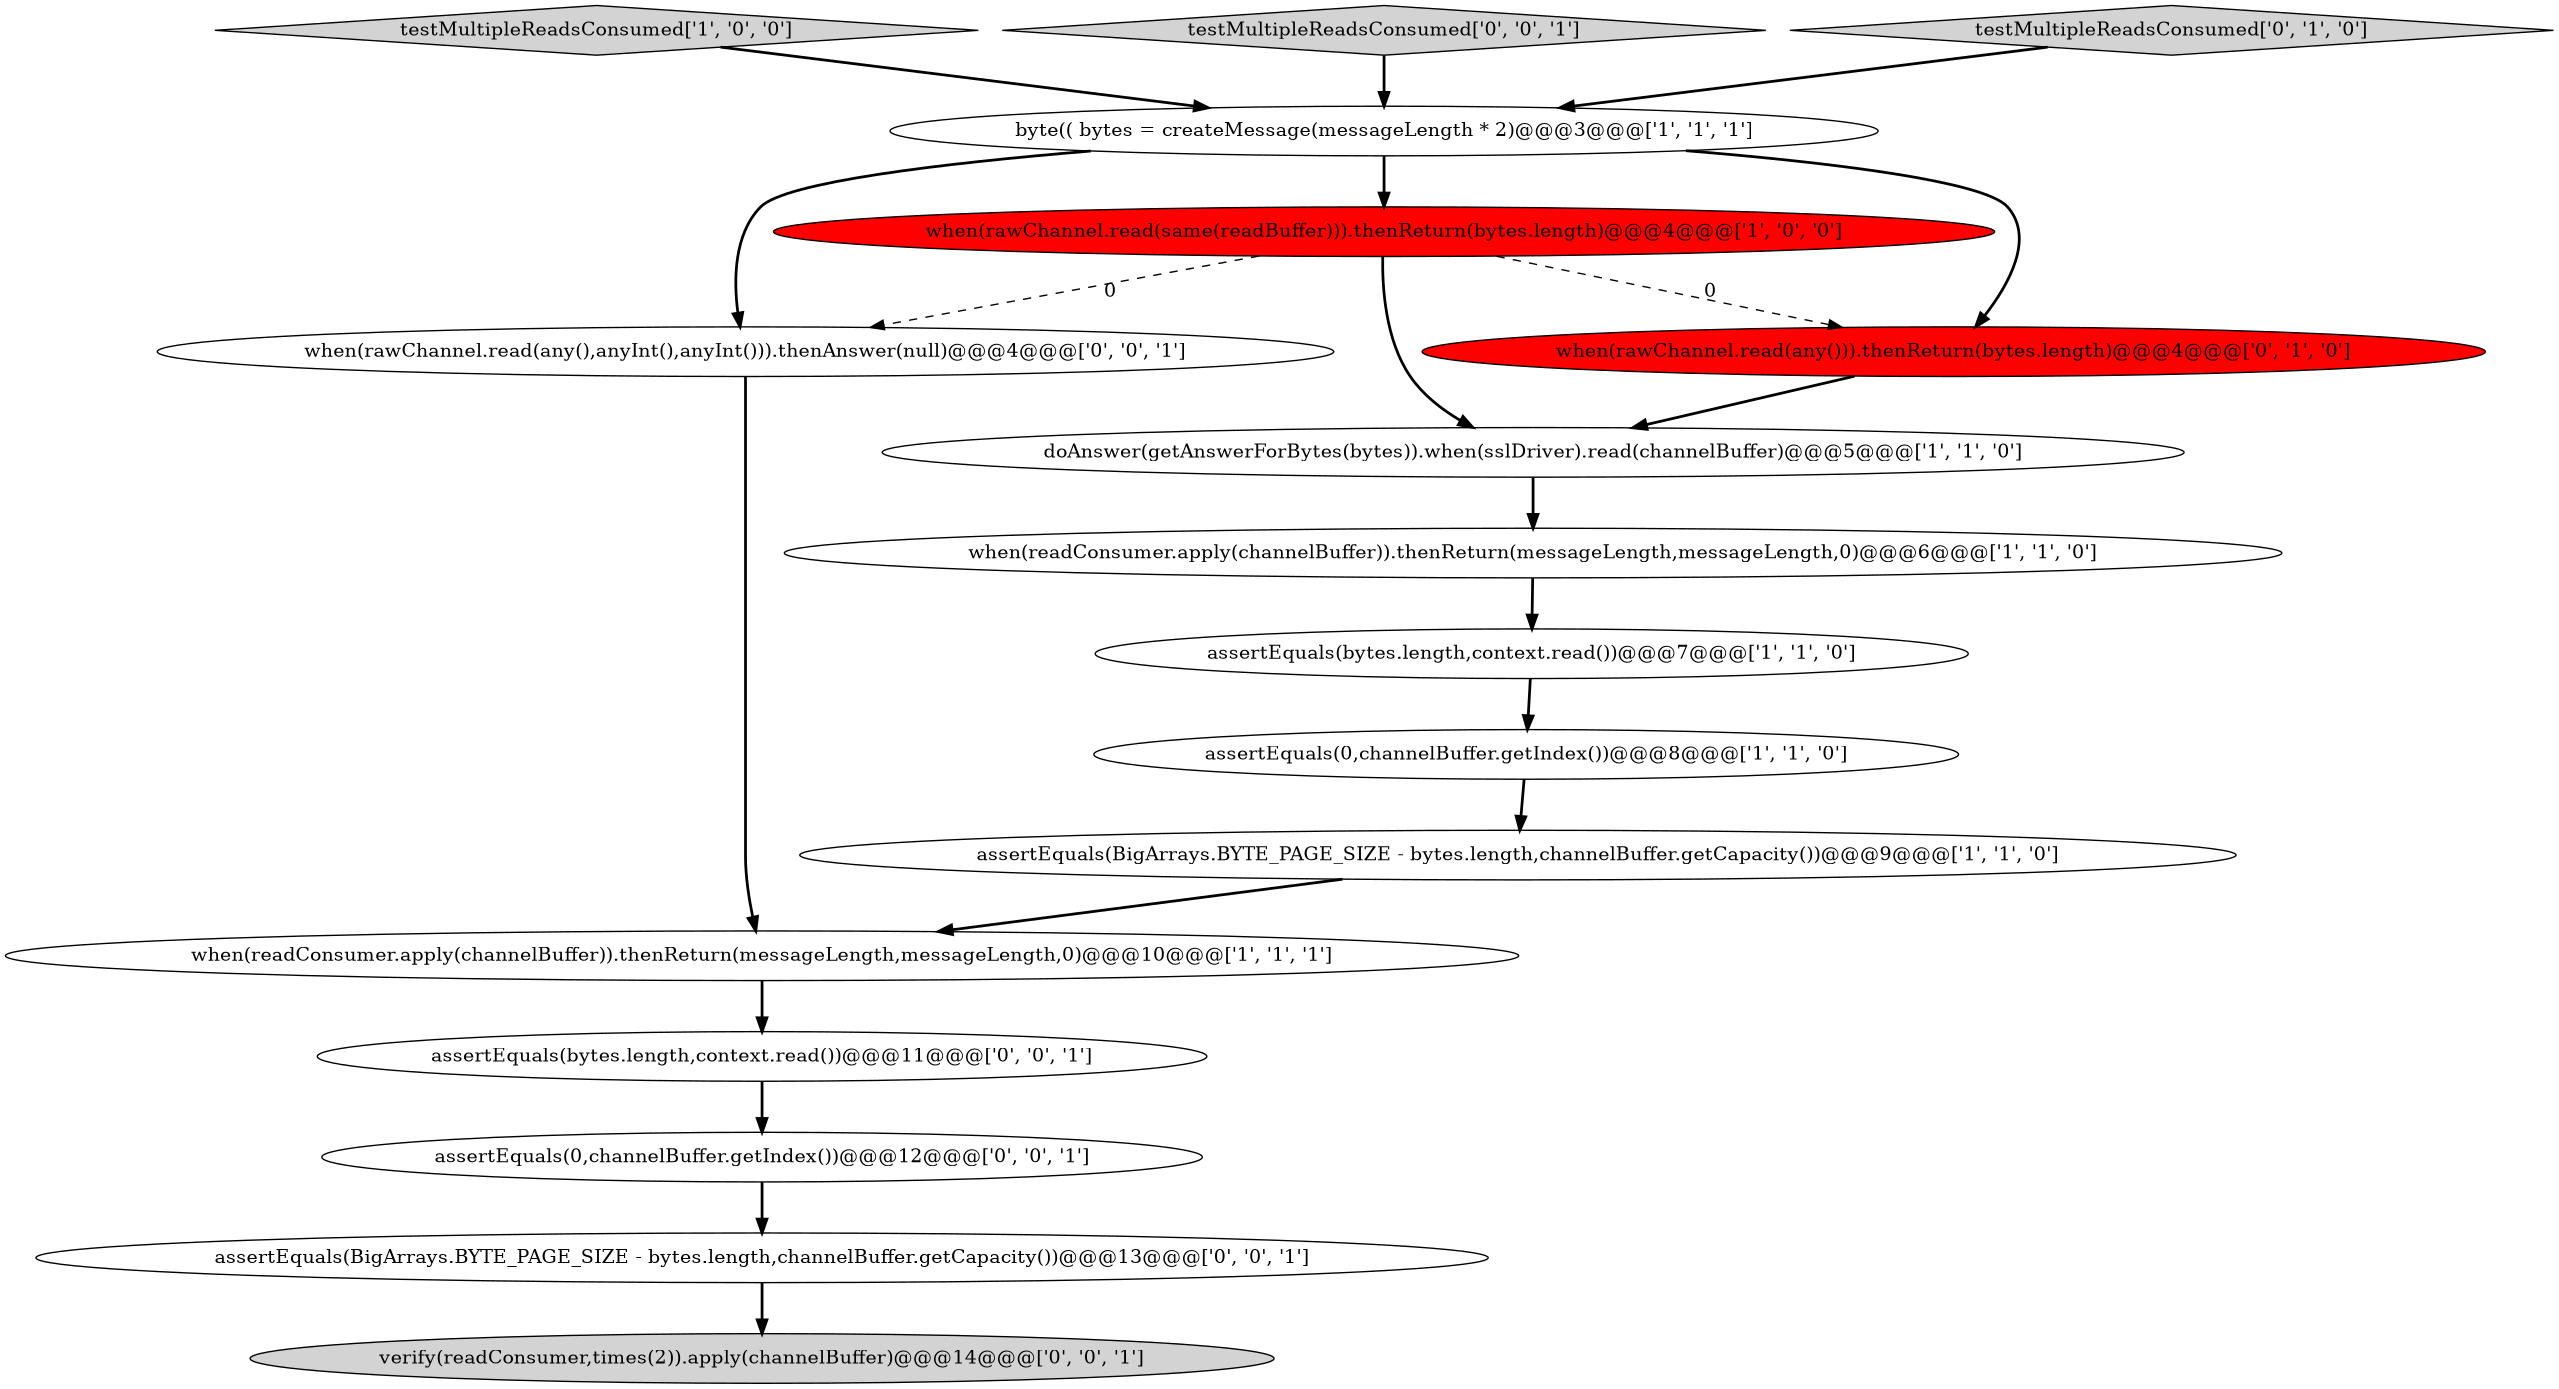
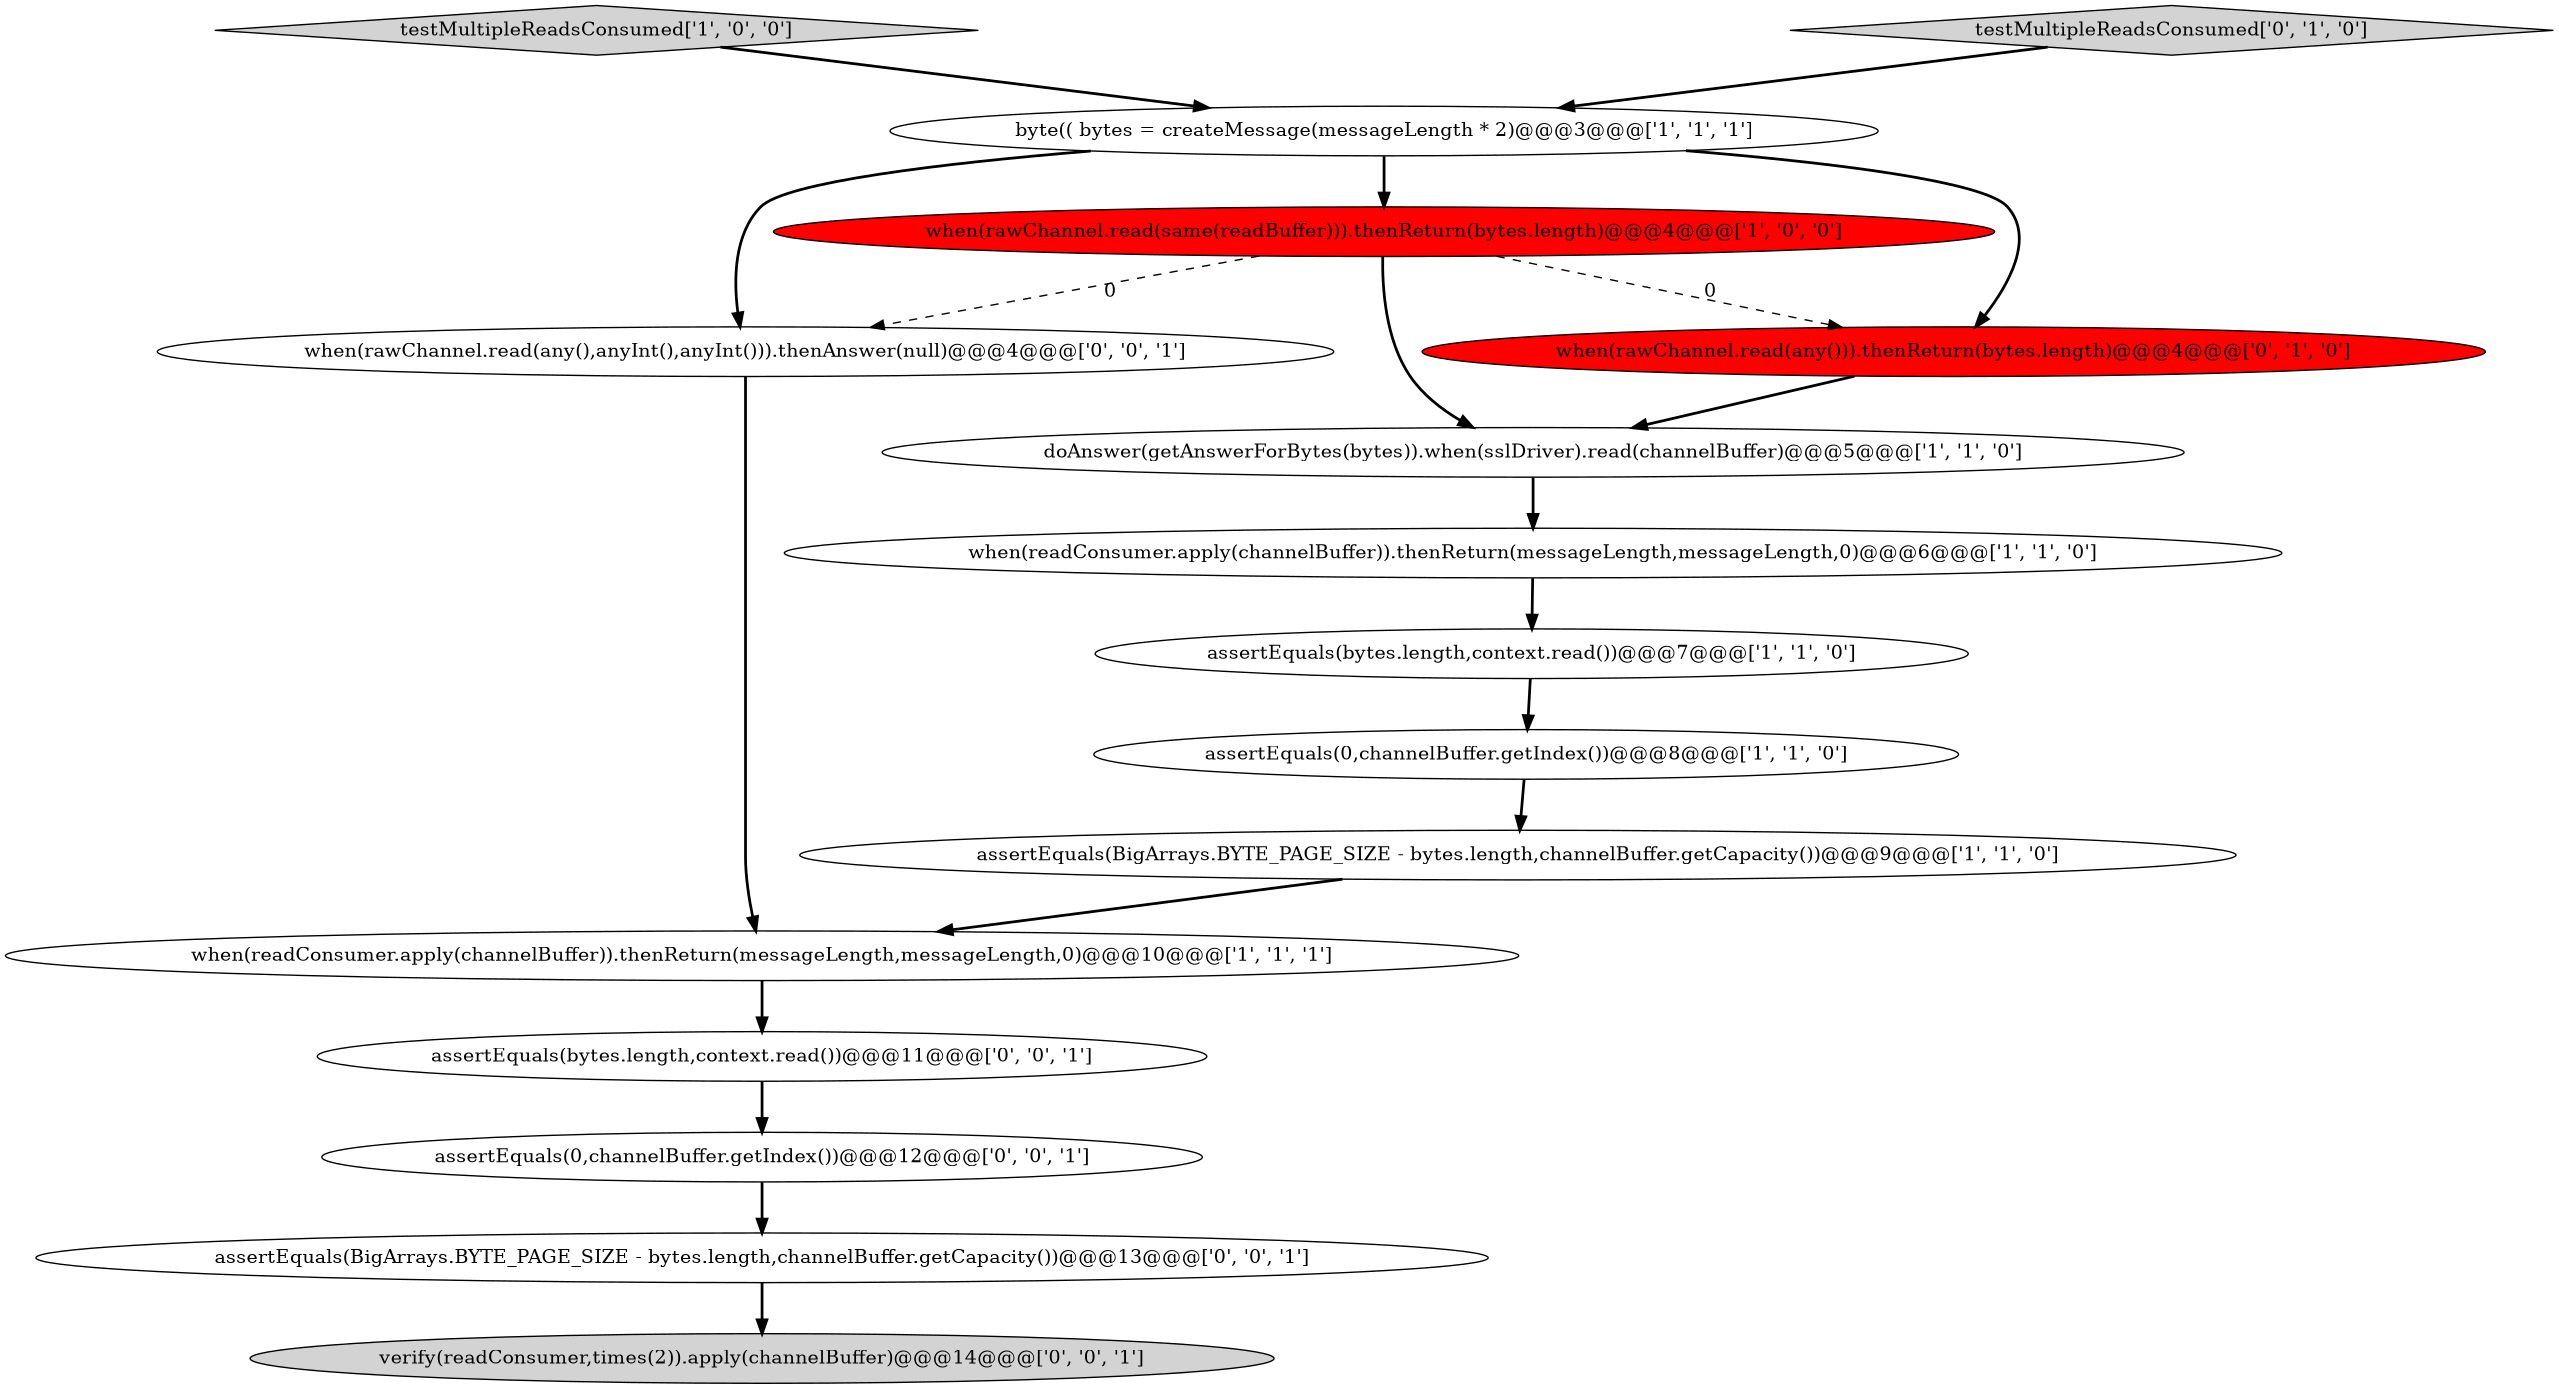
(1384, 30) -> none
